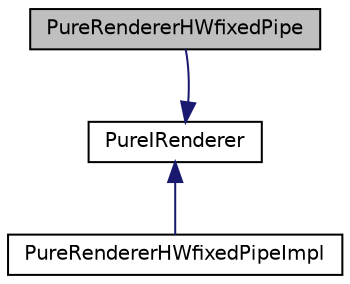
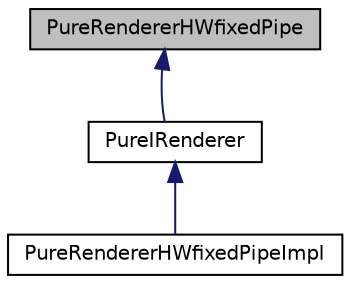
(189, 76) -> (162, 96)
